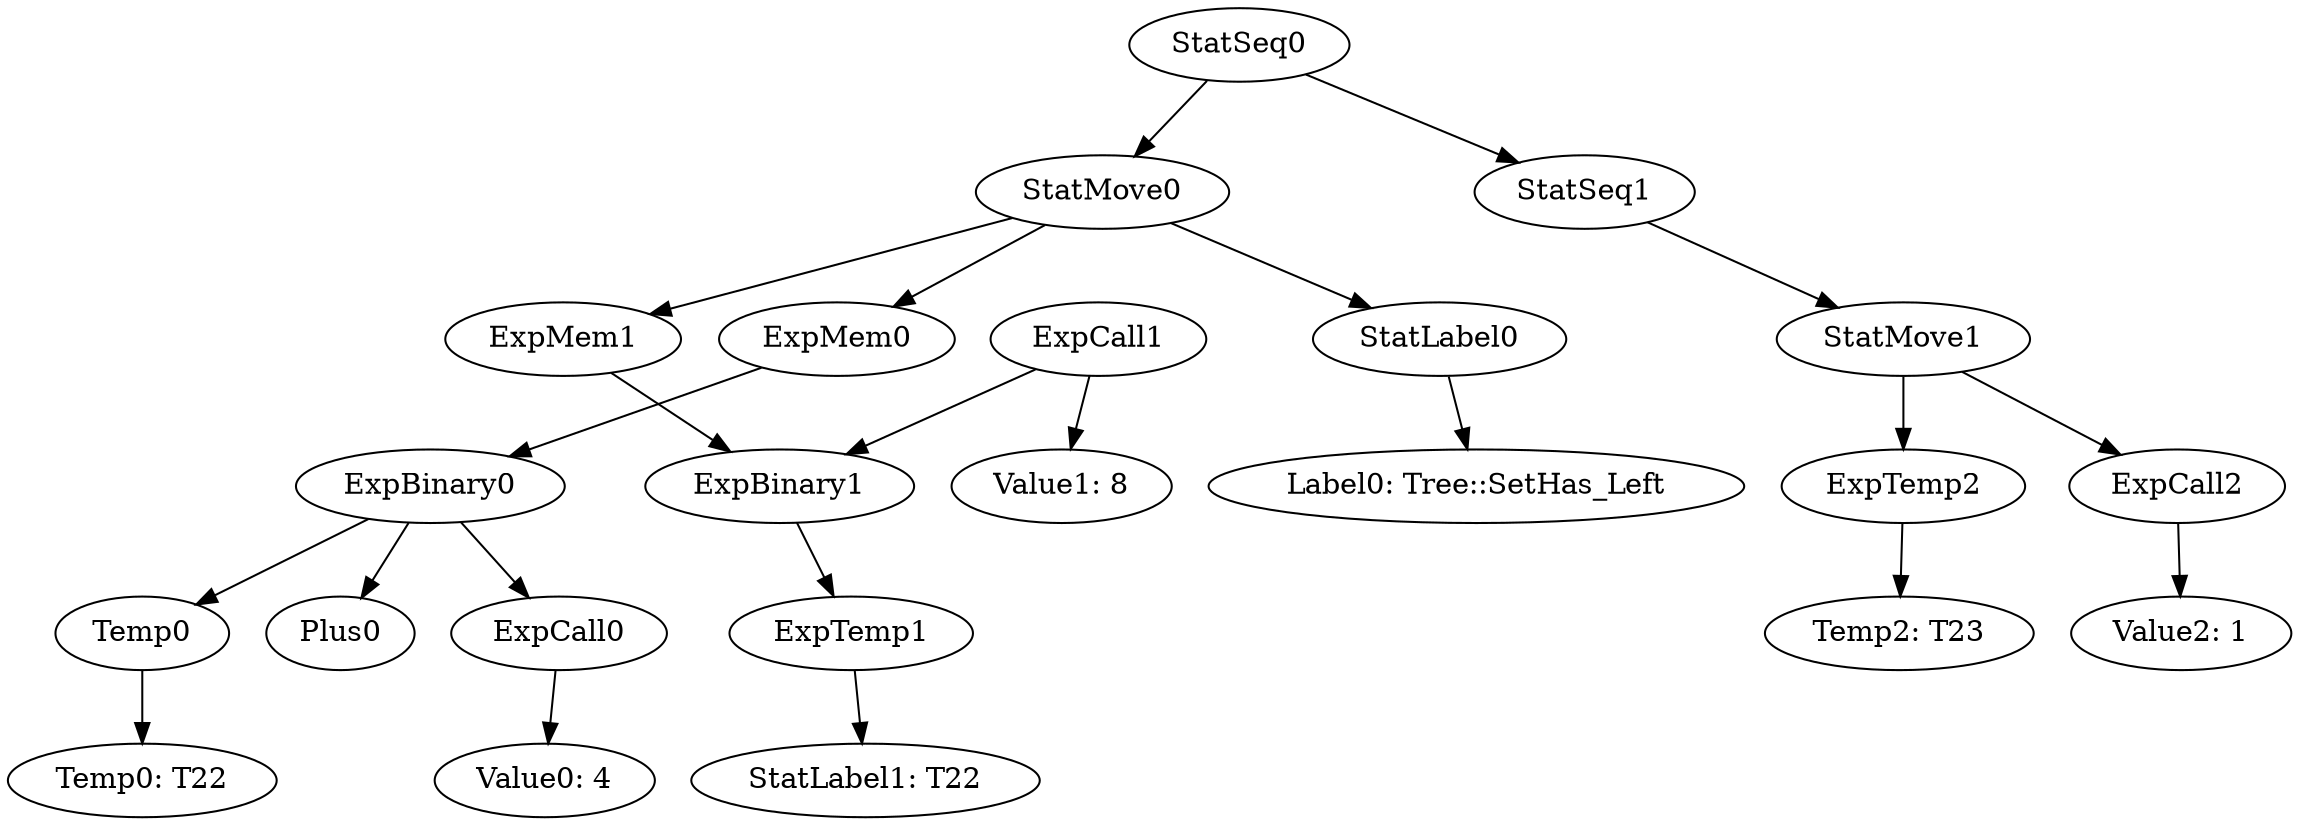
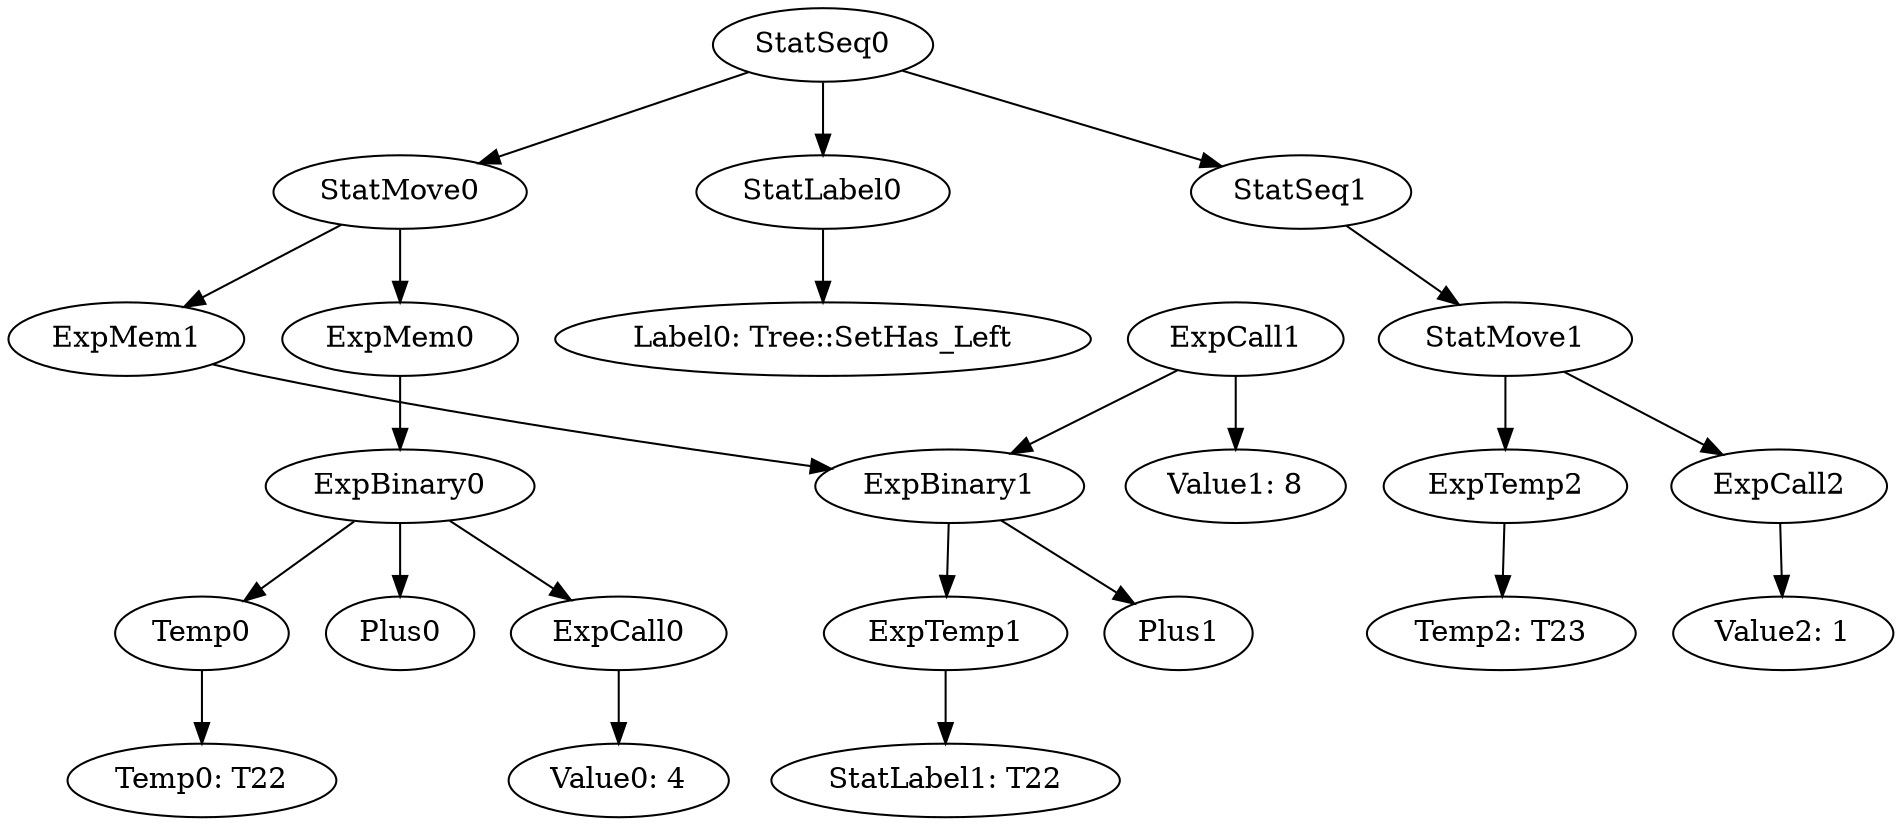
(1261, 261) -> (823, 108)
none -> (1179, 633)
